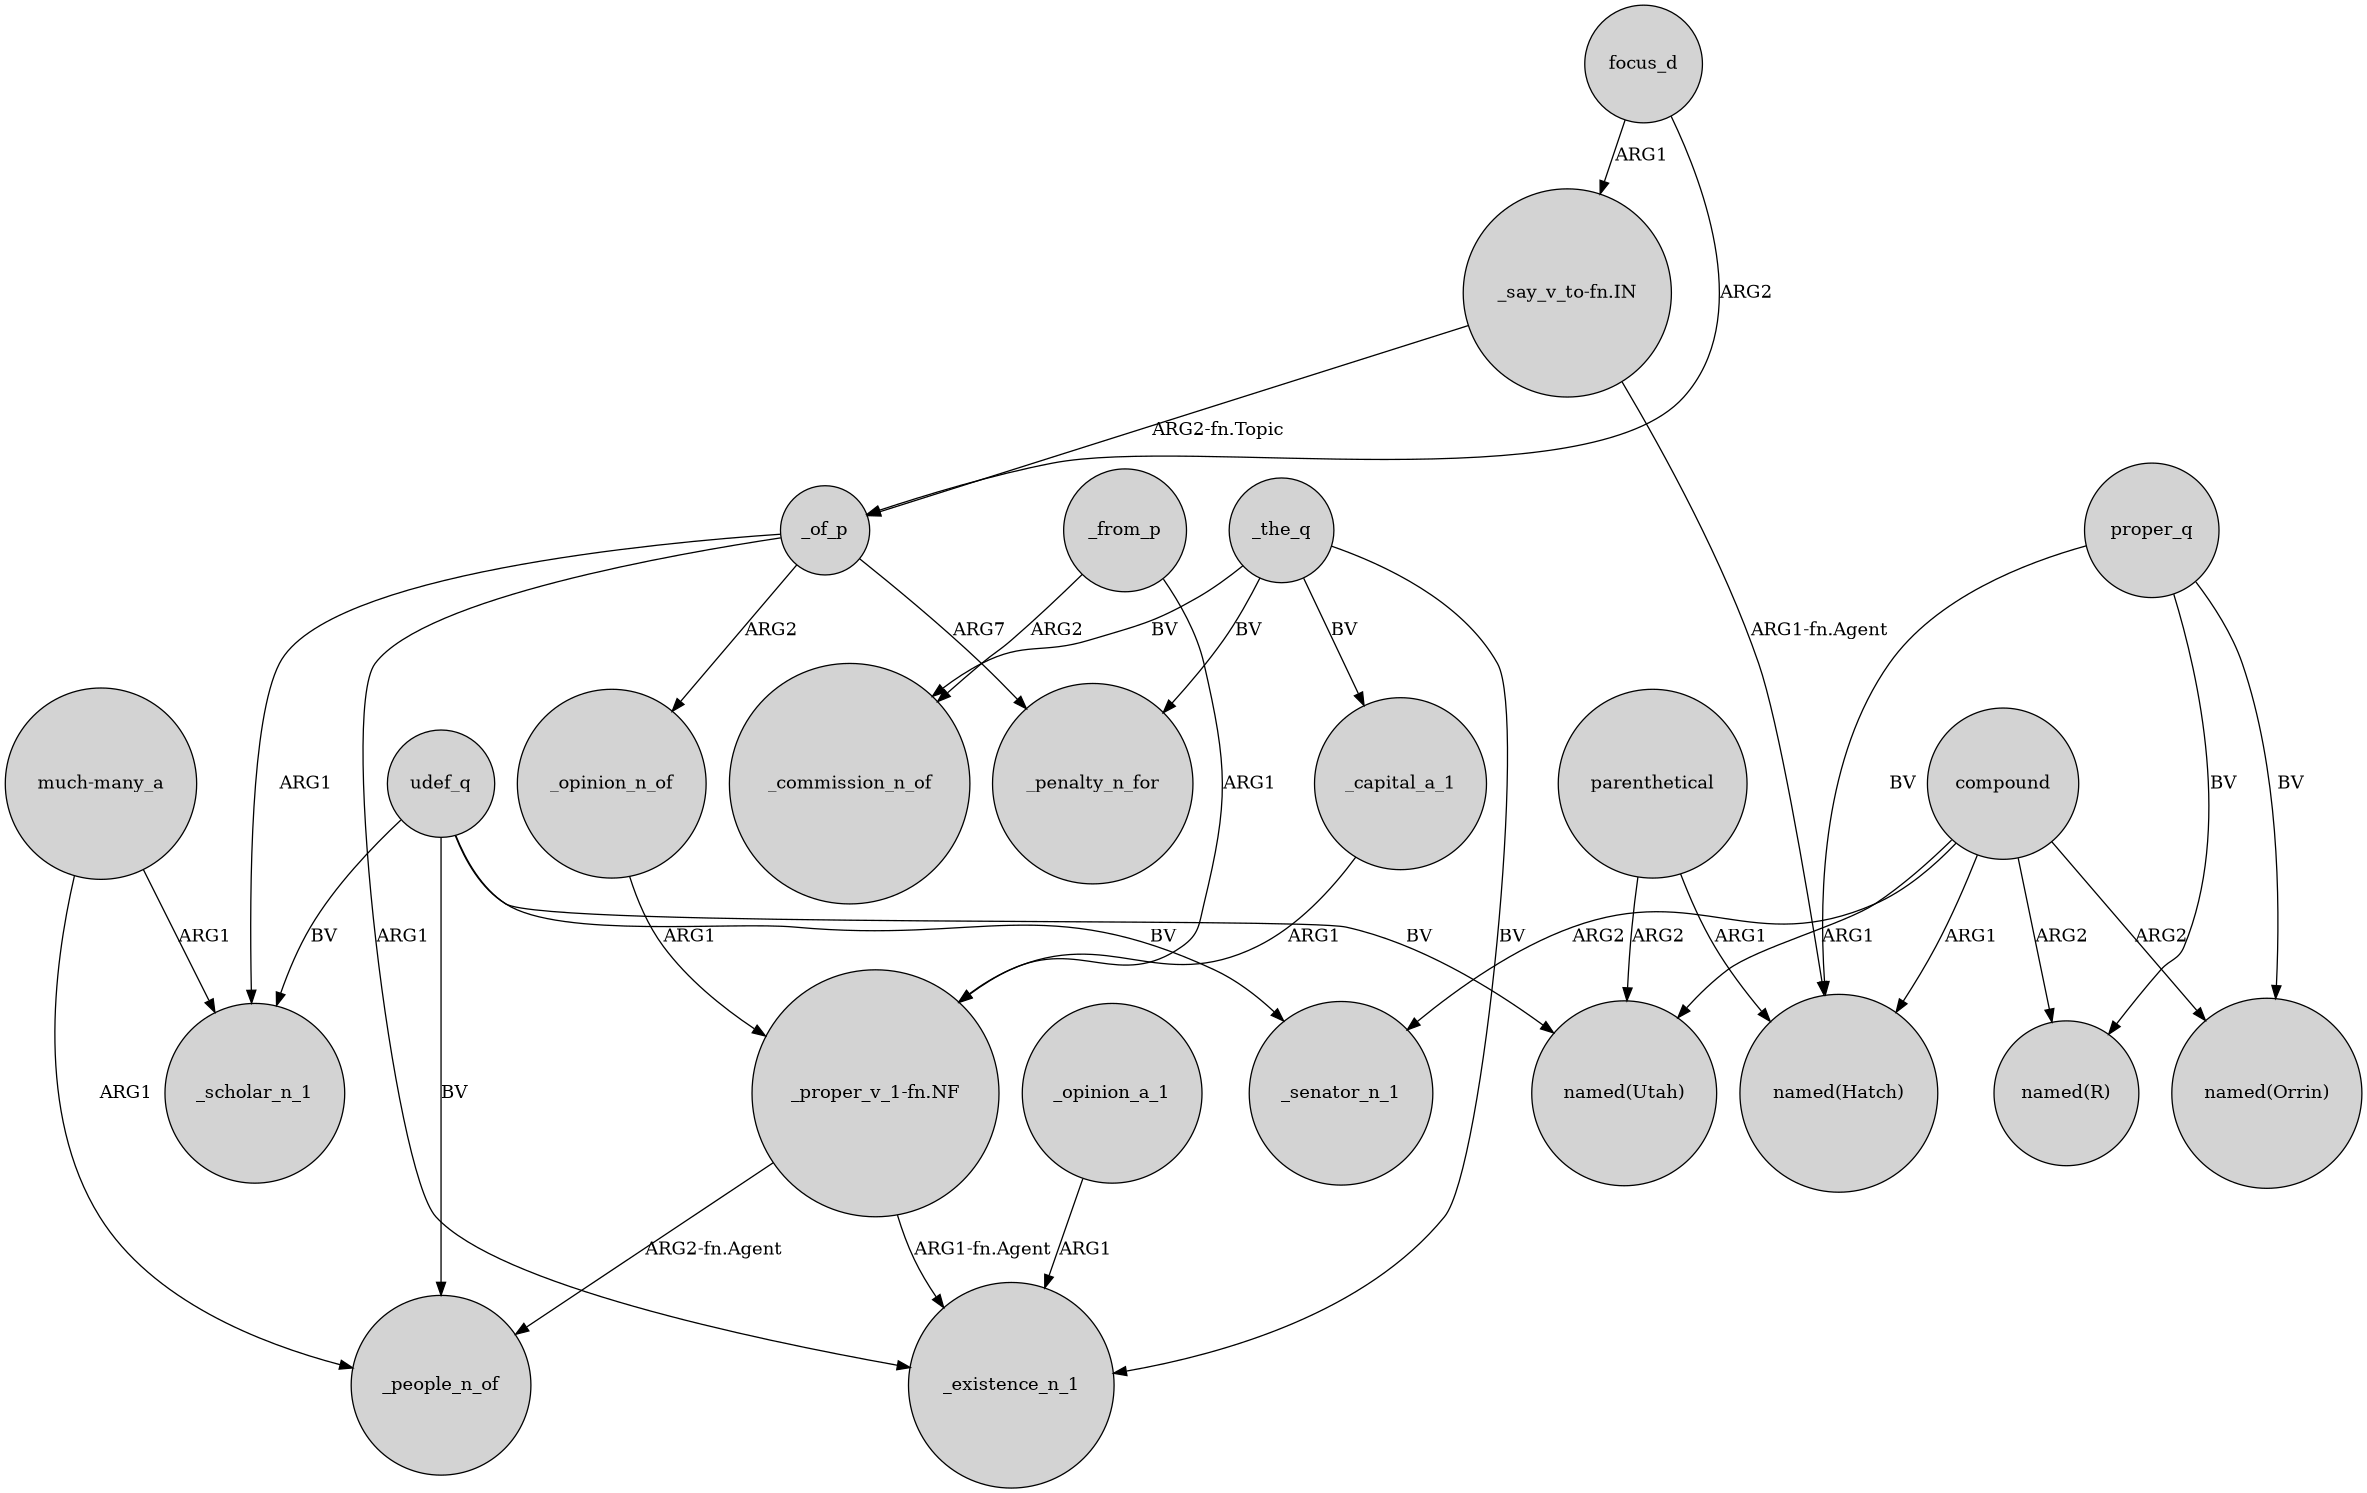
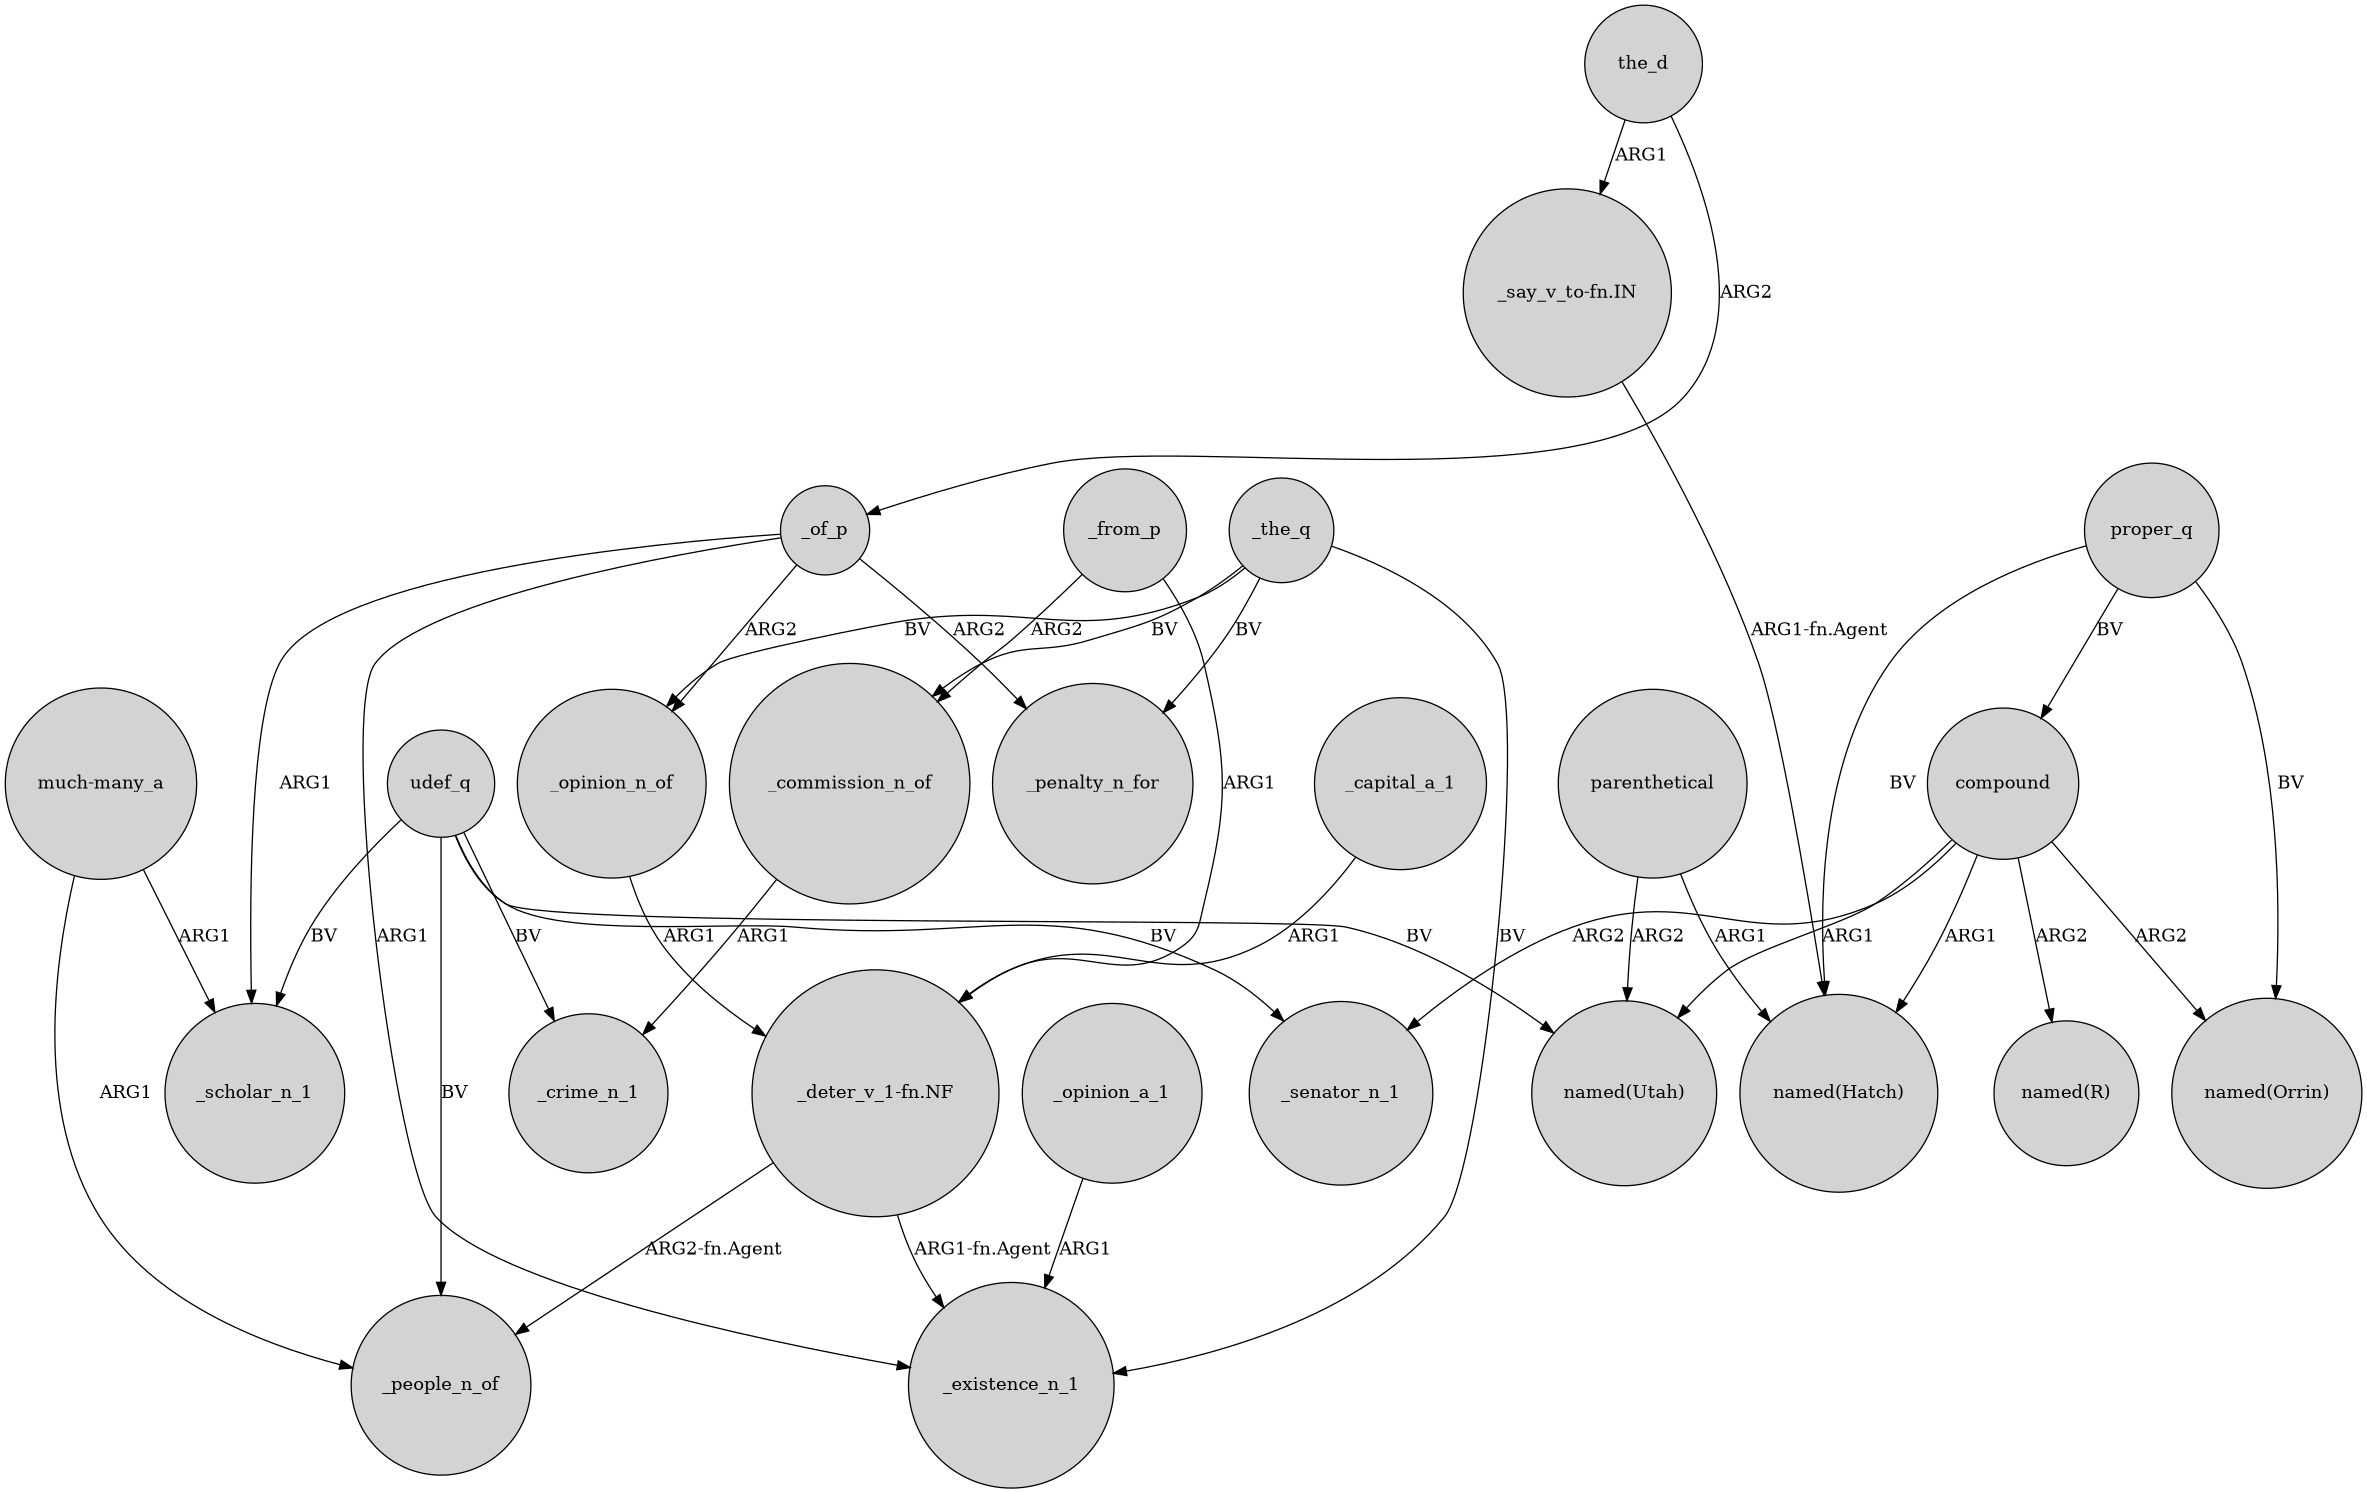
(1644, 64) -> (1644, 64)
(1174, 419) -> none
(980, 631) -> (980, 631)
(1331, 636) -> (958, 616)
(2208, 822) -> (2083, 648)
none -> (588, 1093)
(876, 1093) -> (876, 1093)
